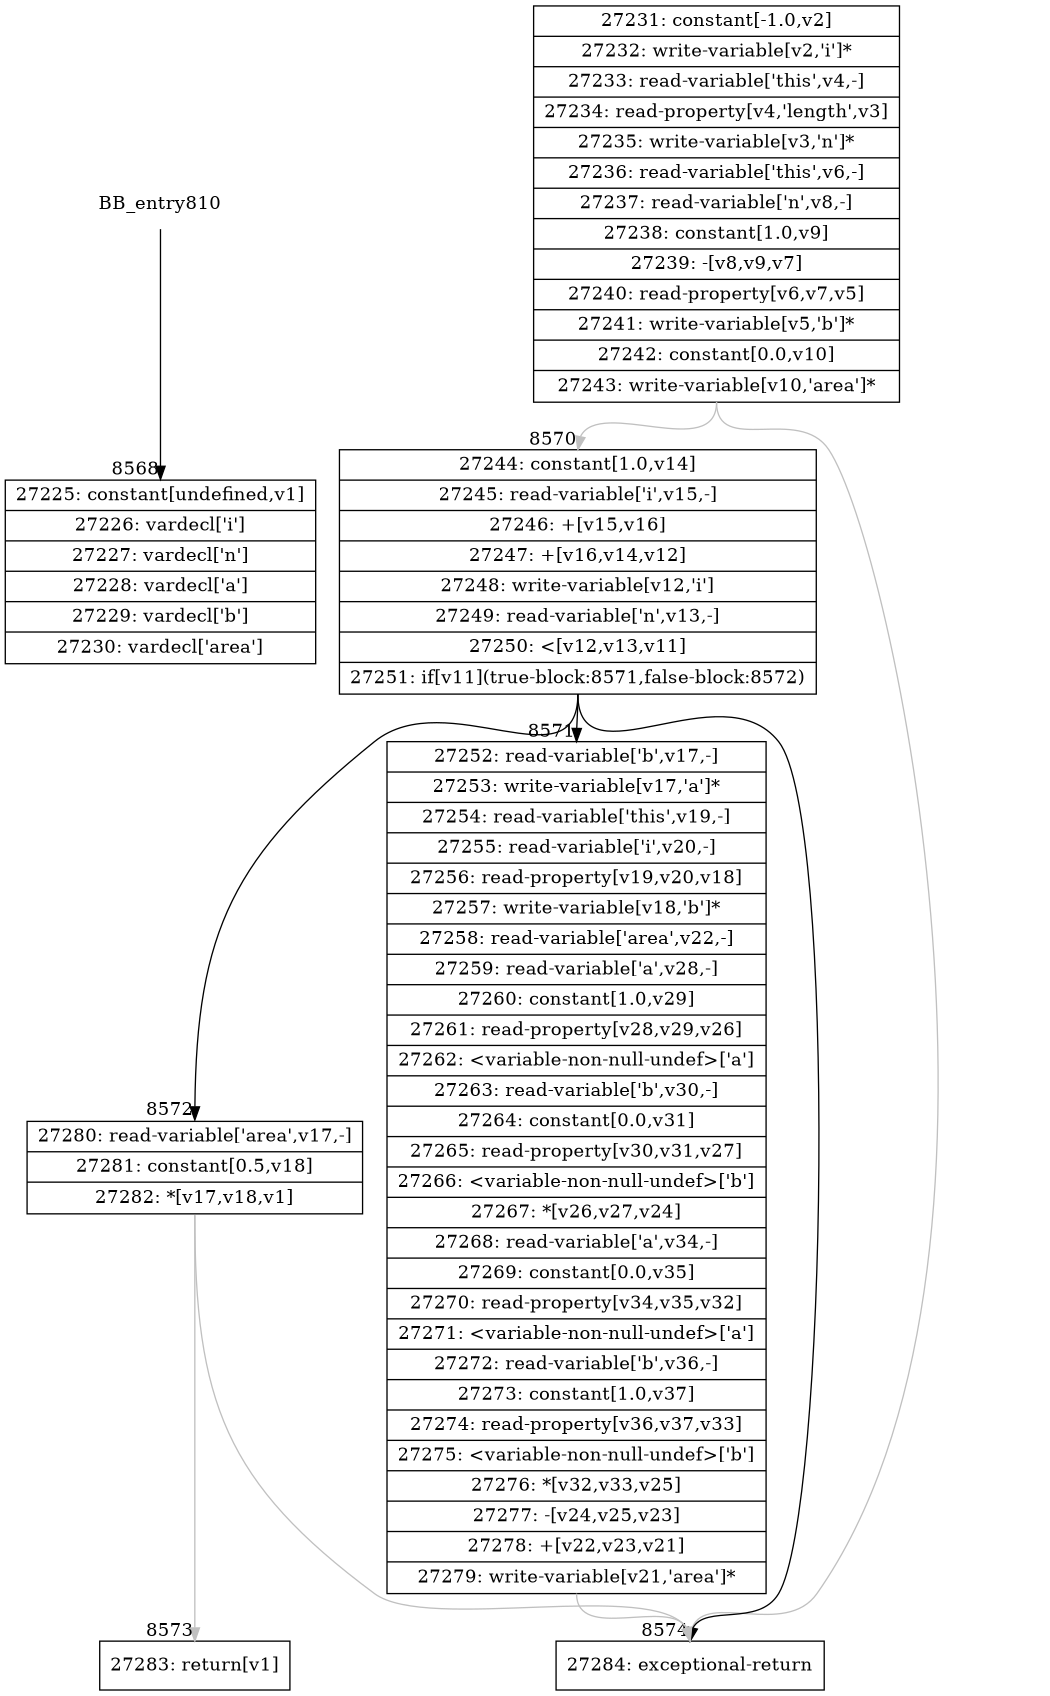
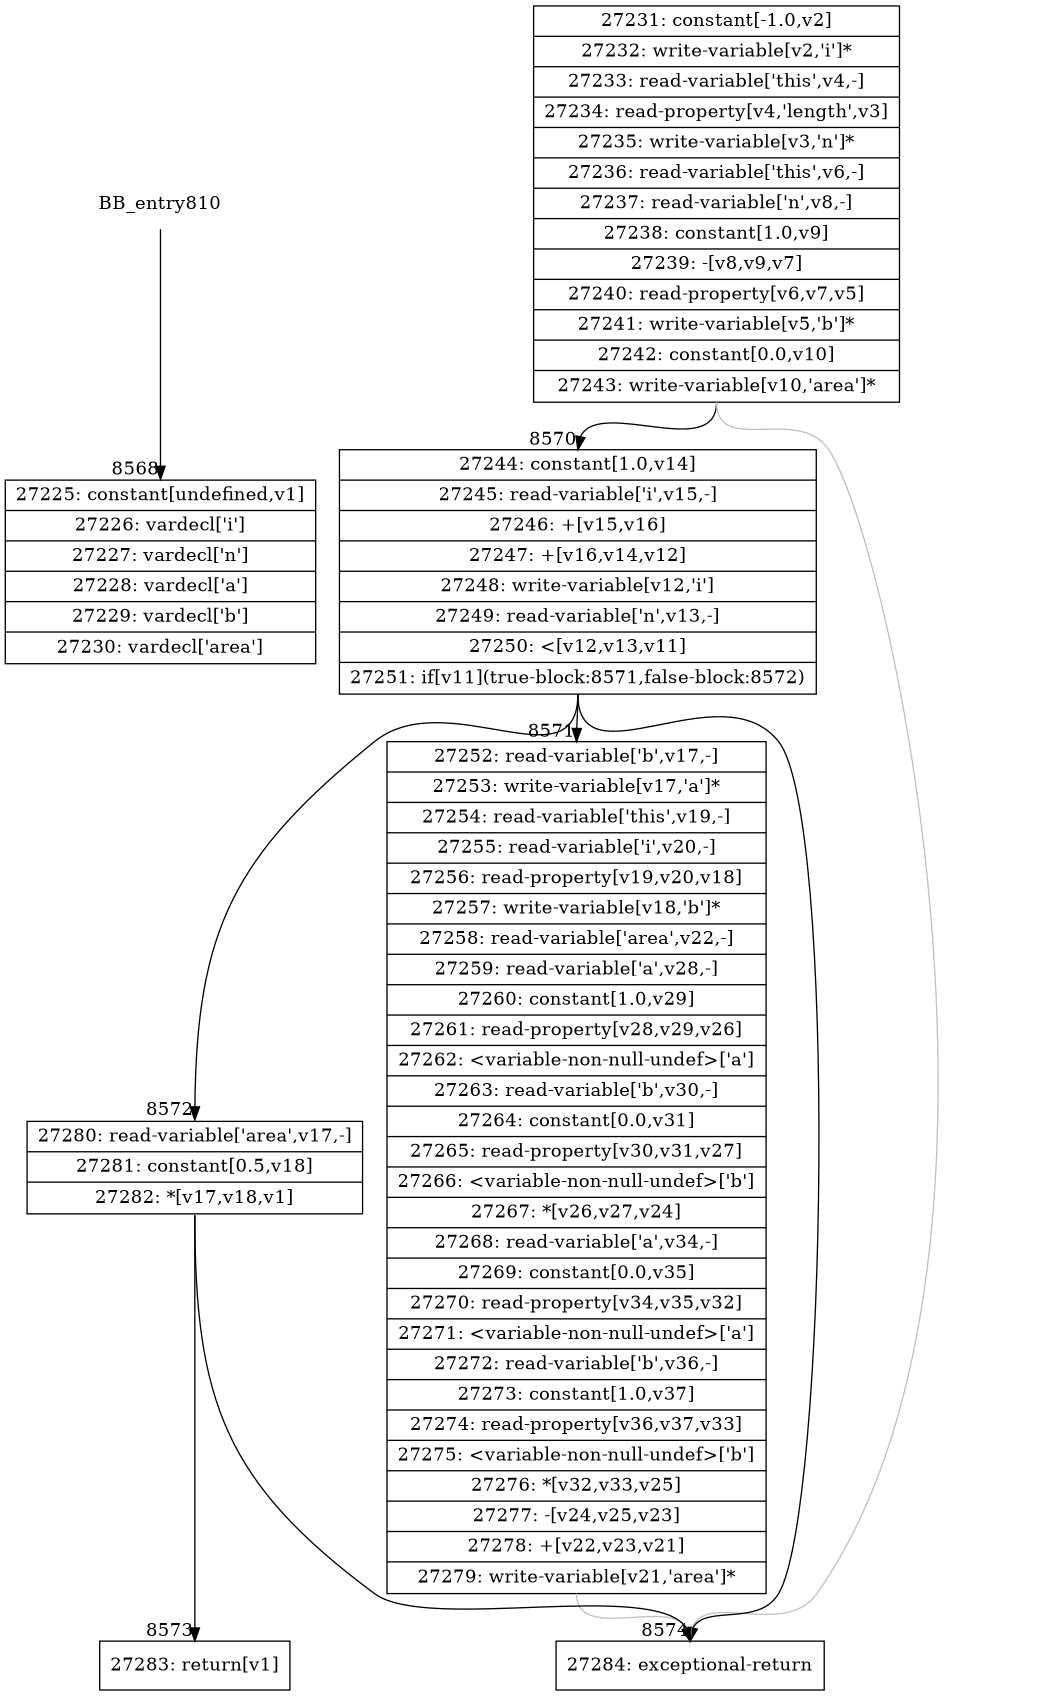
(654, 427) -> (654, 427)
(195, 1421) -> (195, 1421)
(327, 1556) -> (327, 1556)
